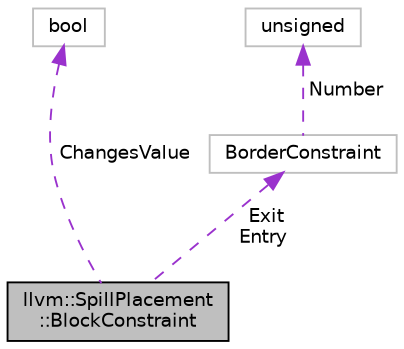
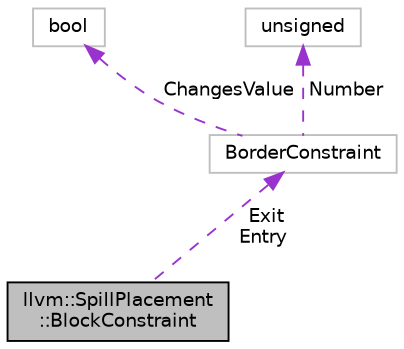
(55, 178) -> (166, 106)
